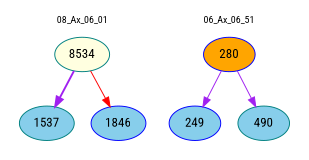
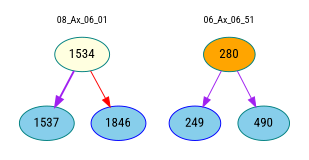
(82, 54) -> (82, 54)
(229, 54) -> (229, 54)
